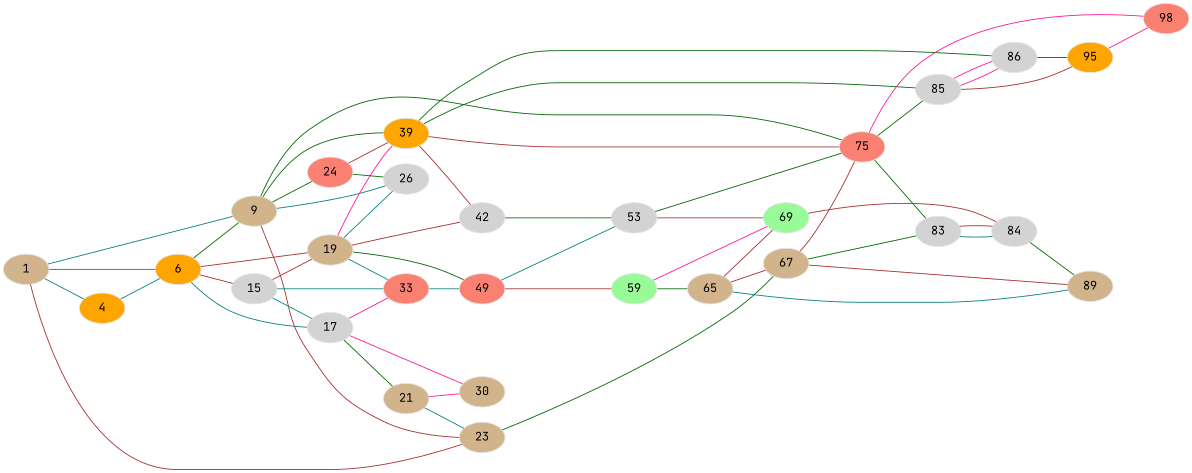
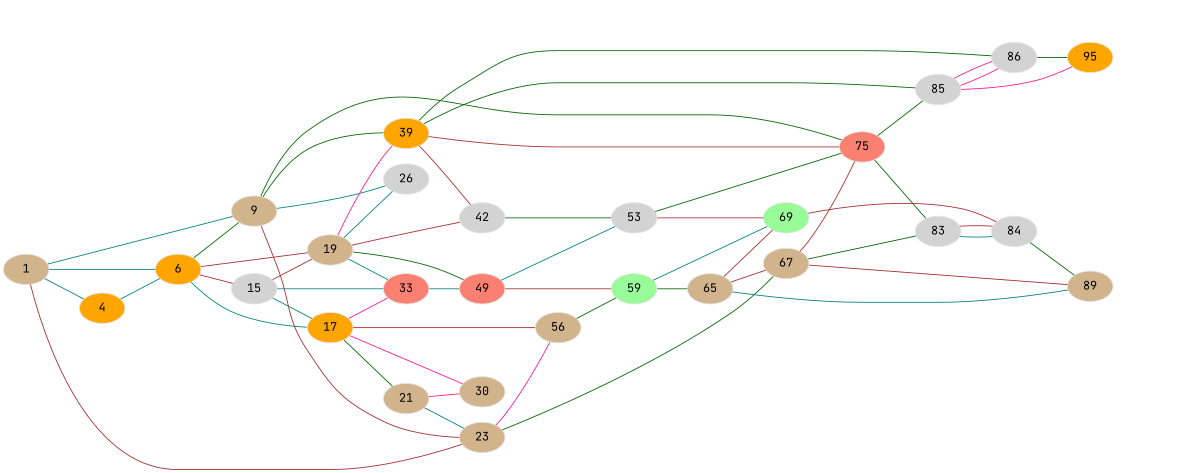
(1166, 19) -> none
(1018, 84) -> (1018, 84)
(330, 172) -> none
(710, 253) -> (710, 253)
(330, 328) -> (330, 328)
none -> (558, 328)
